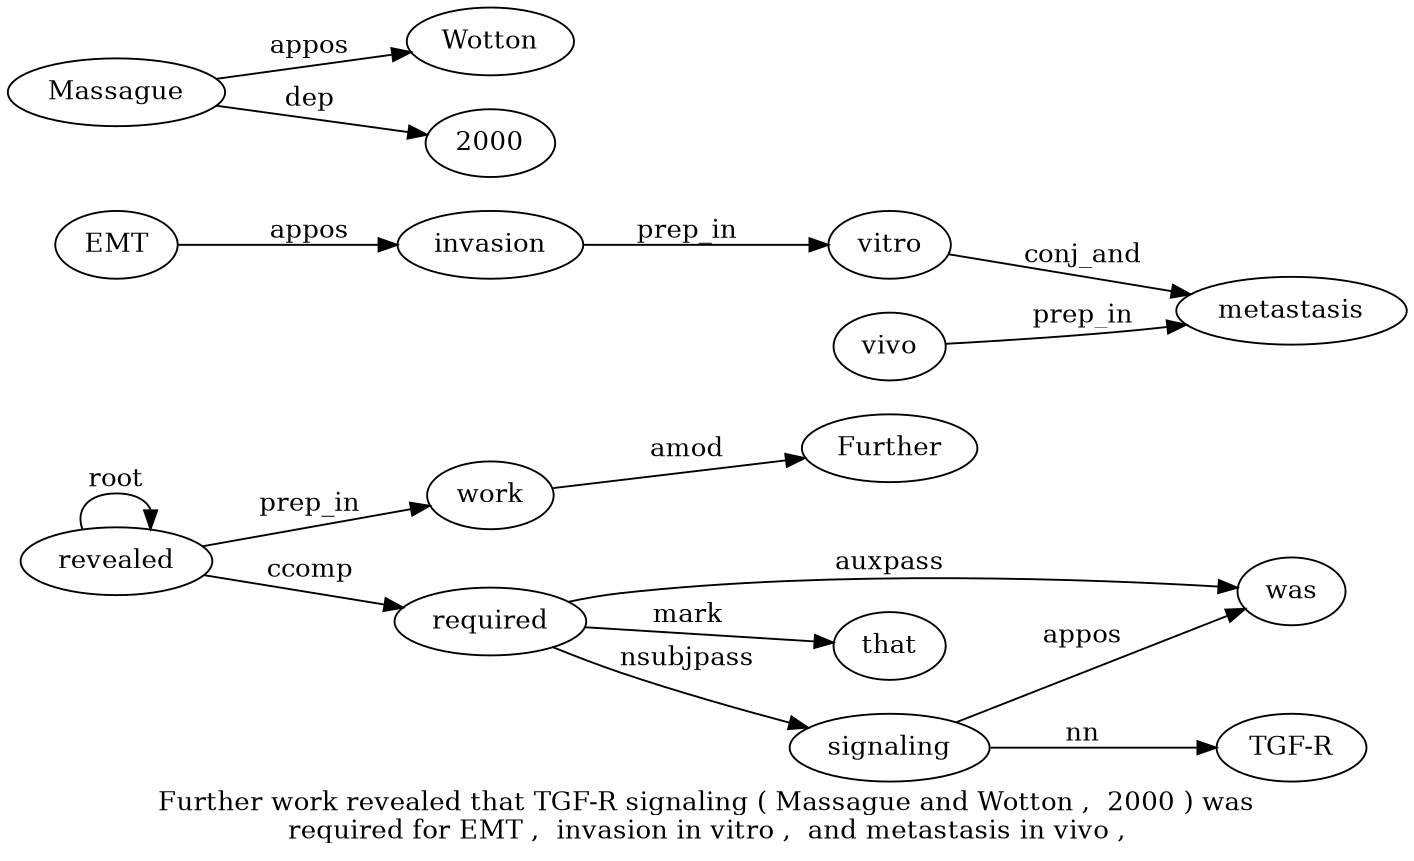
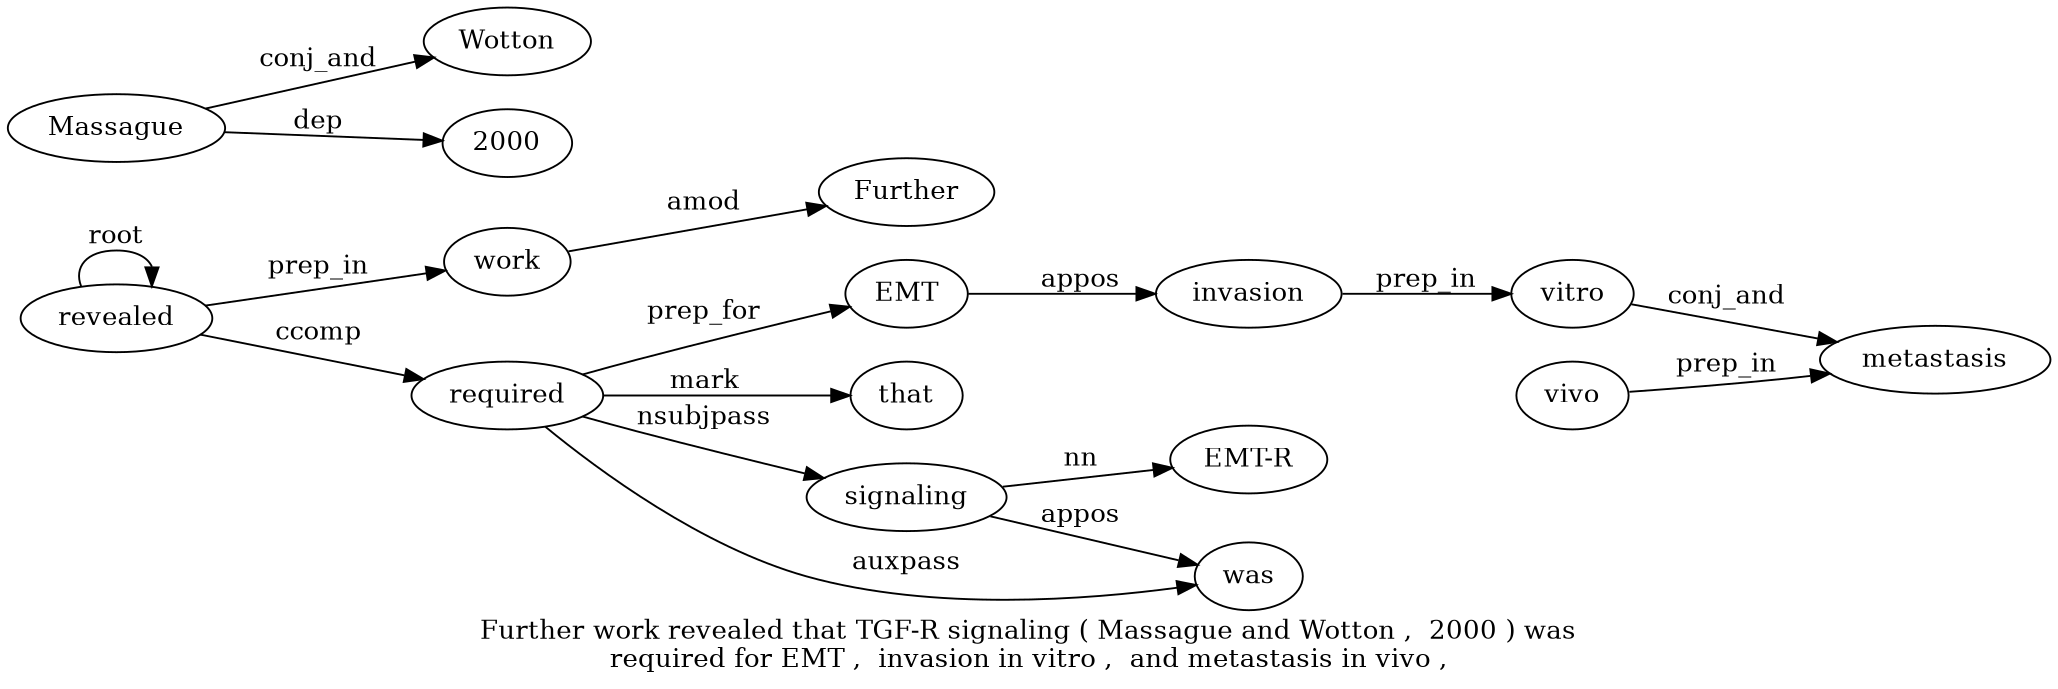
(310, 46) -> (319, 59)
none -> (706, 342)
(1292, 748) -> (1249, 460)
